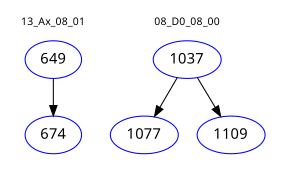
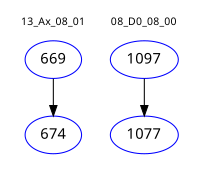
(53, 60) -> (53, 60)
(187, 60) -> (144, 60)
(231, 135) -> none
